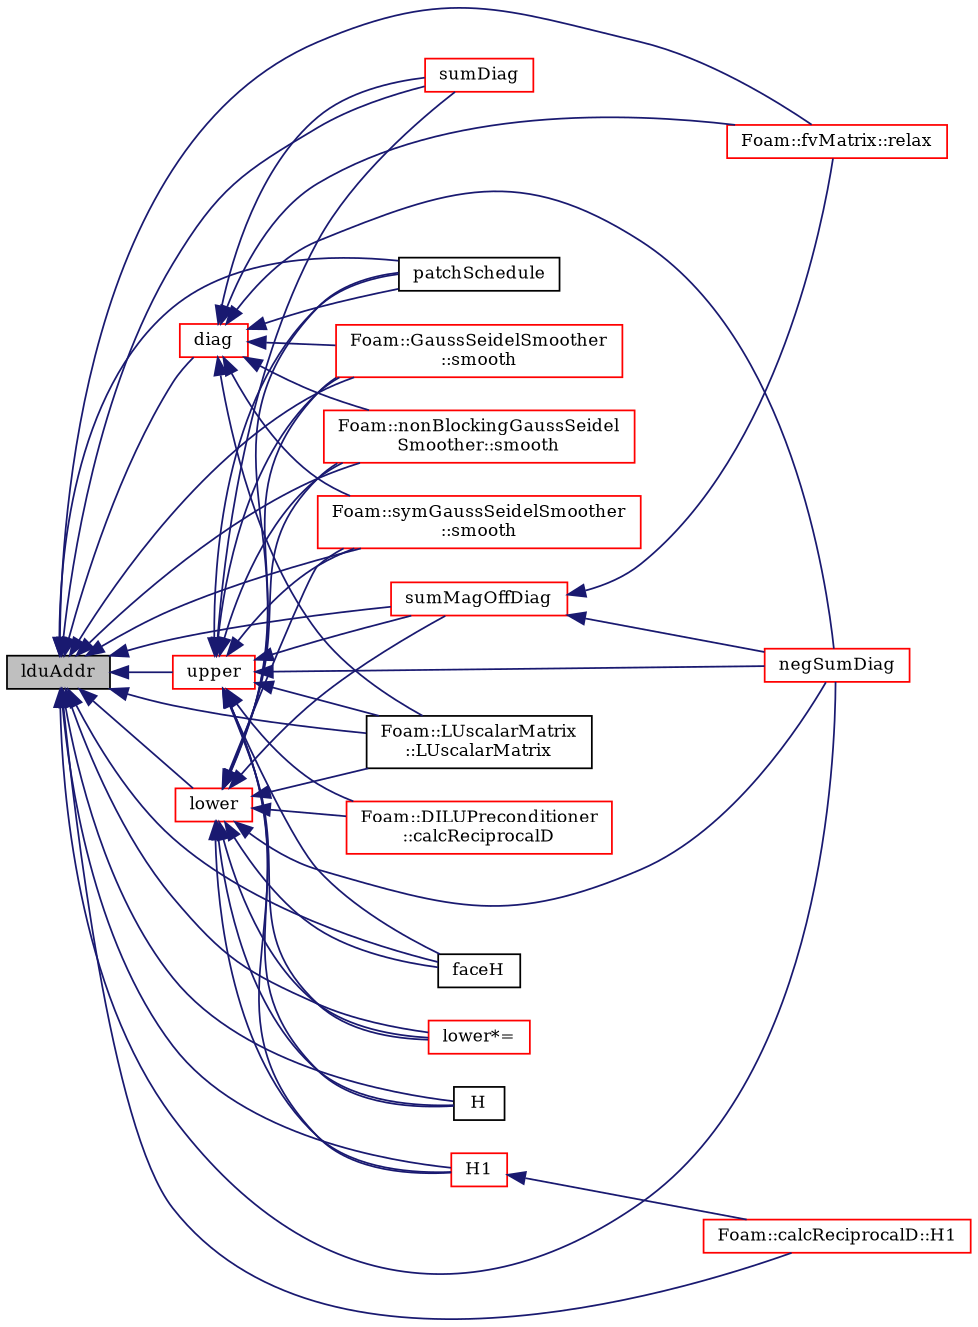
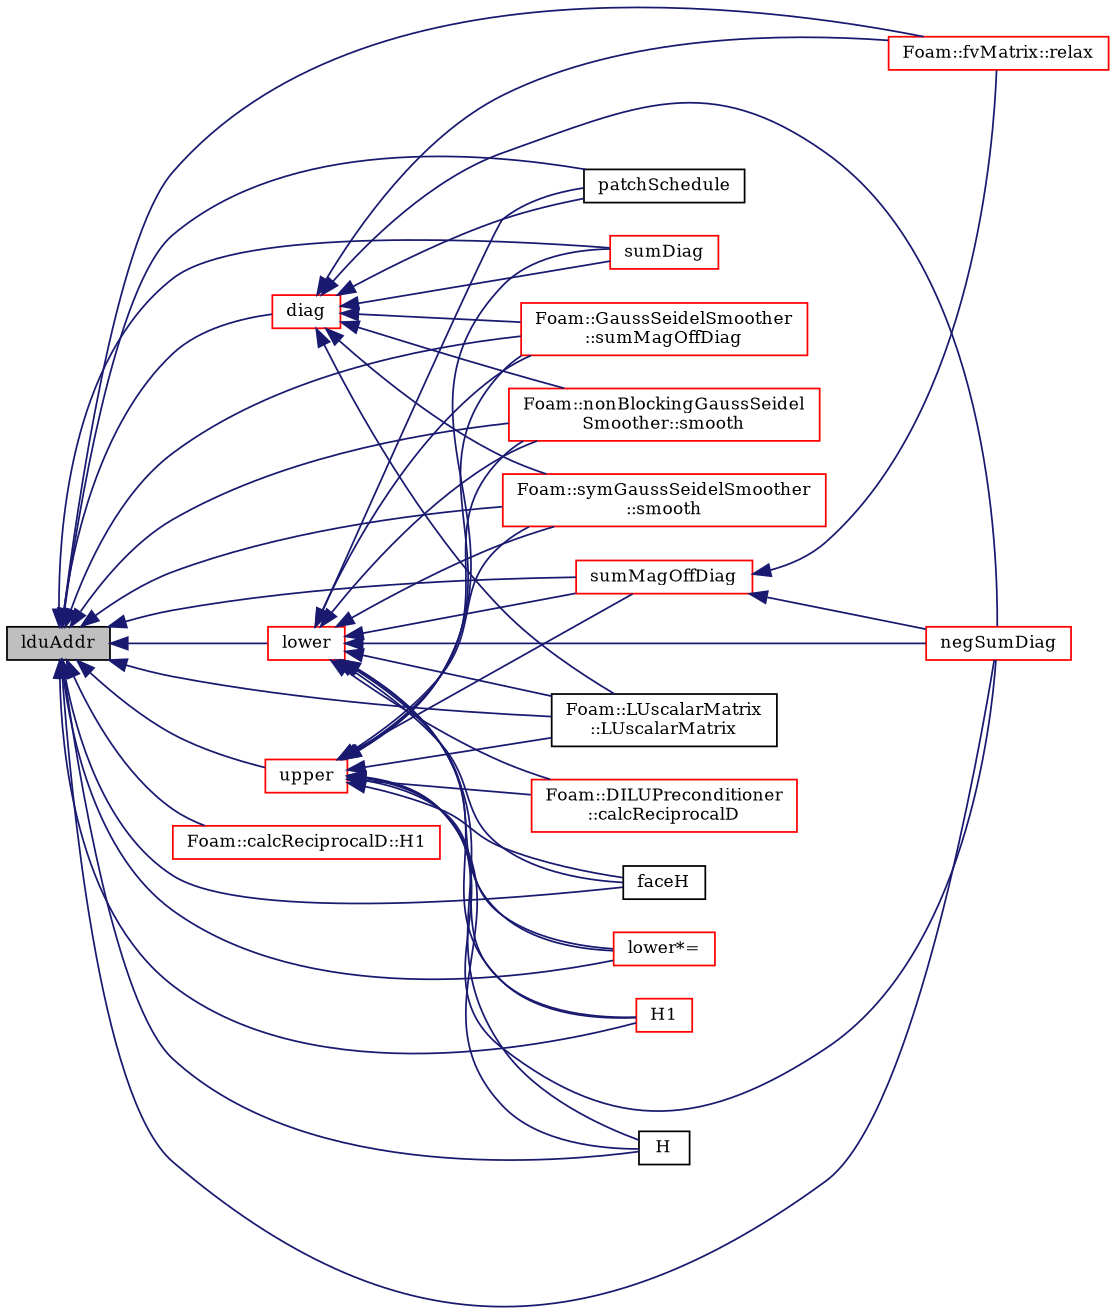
(479, 351) -> (664, 329)
(248, 420) -> none
(625, 1197) -> none
